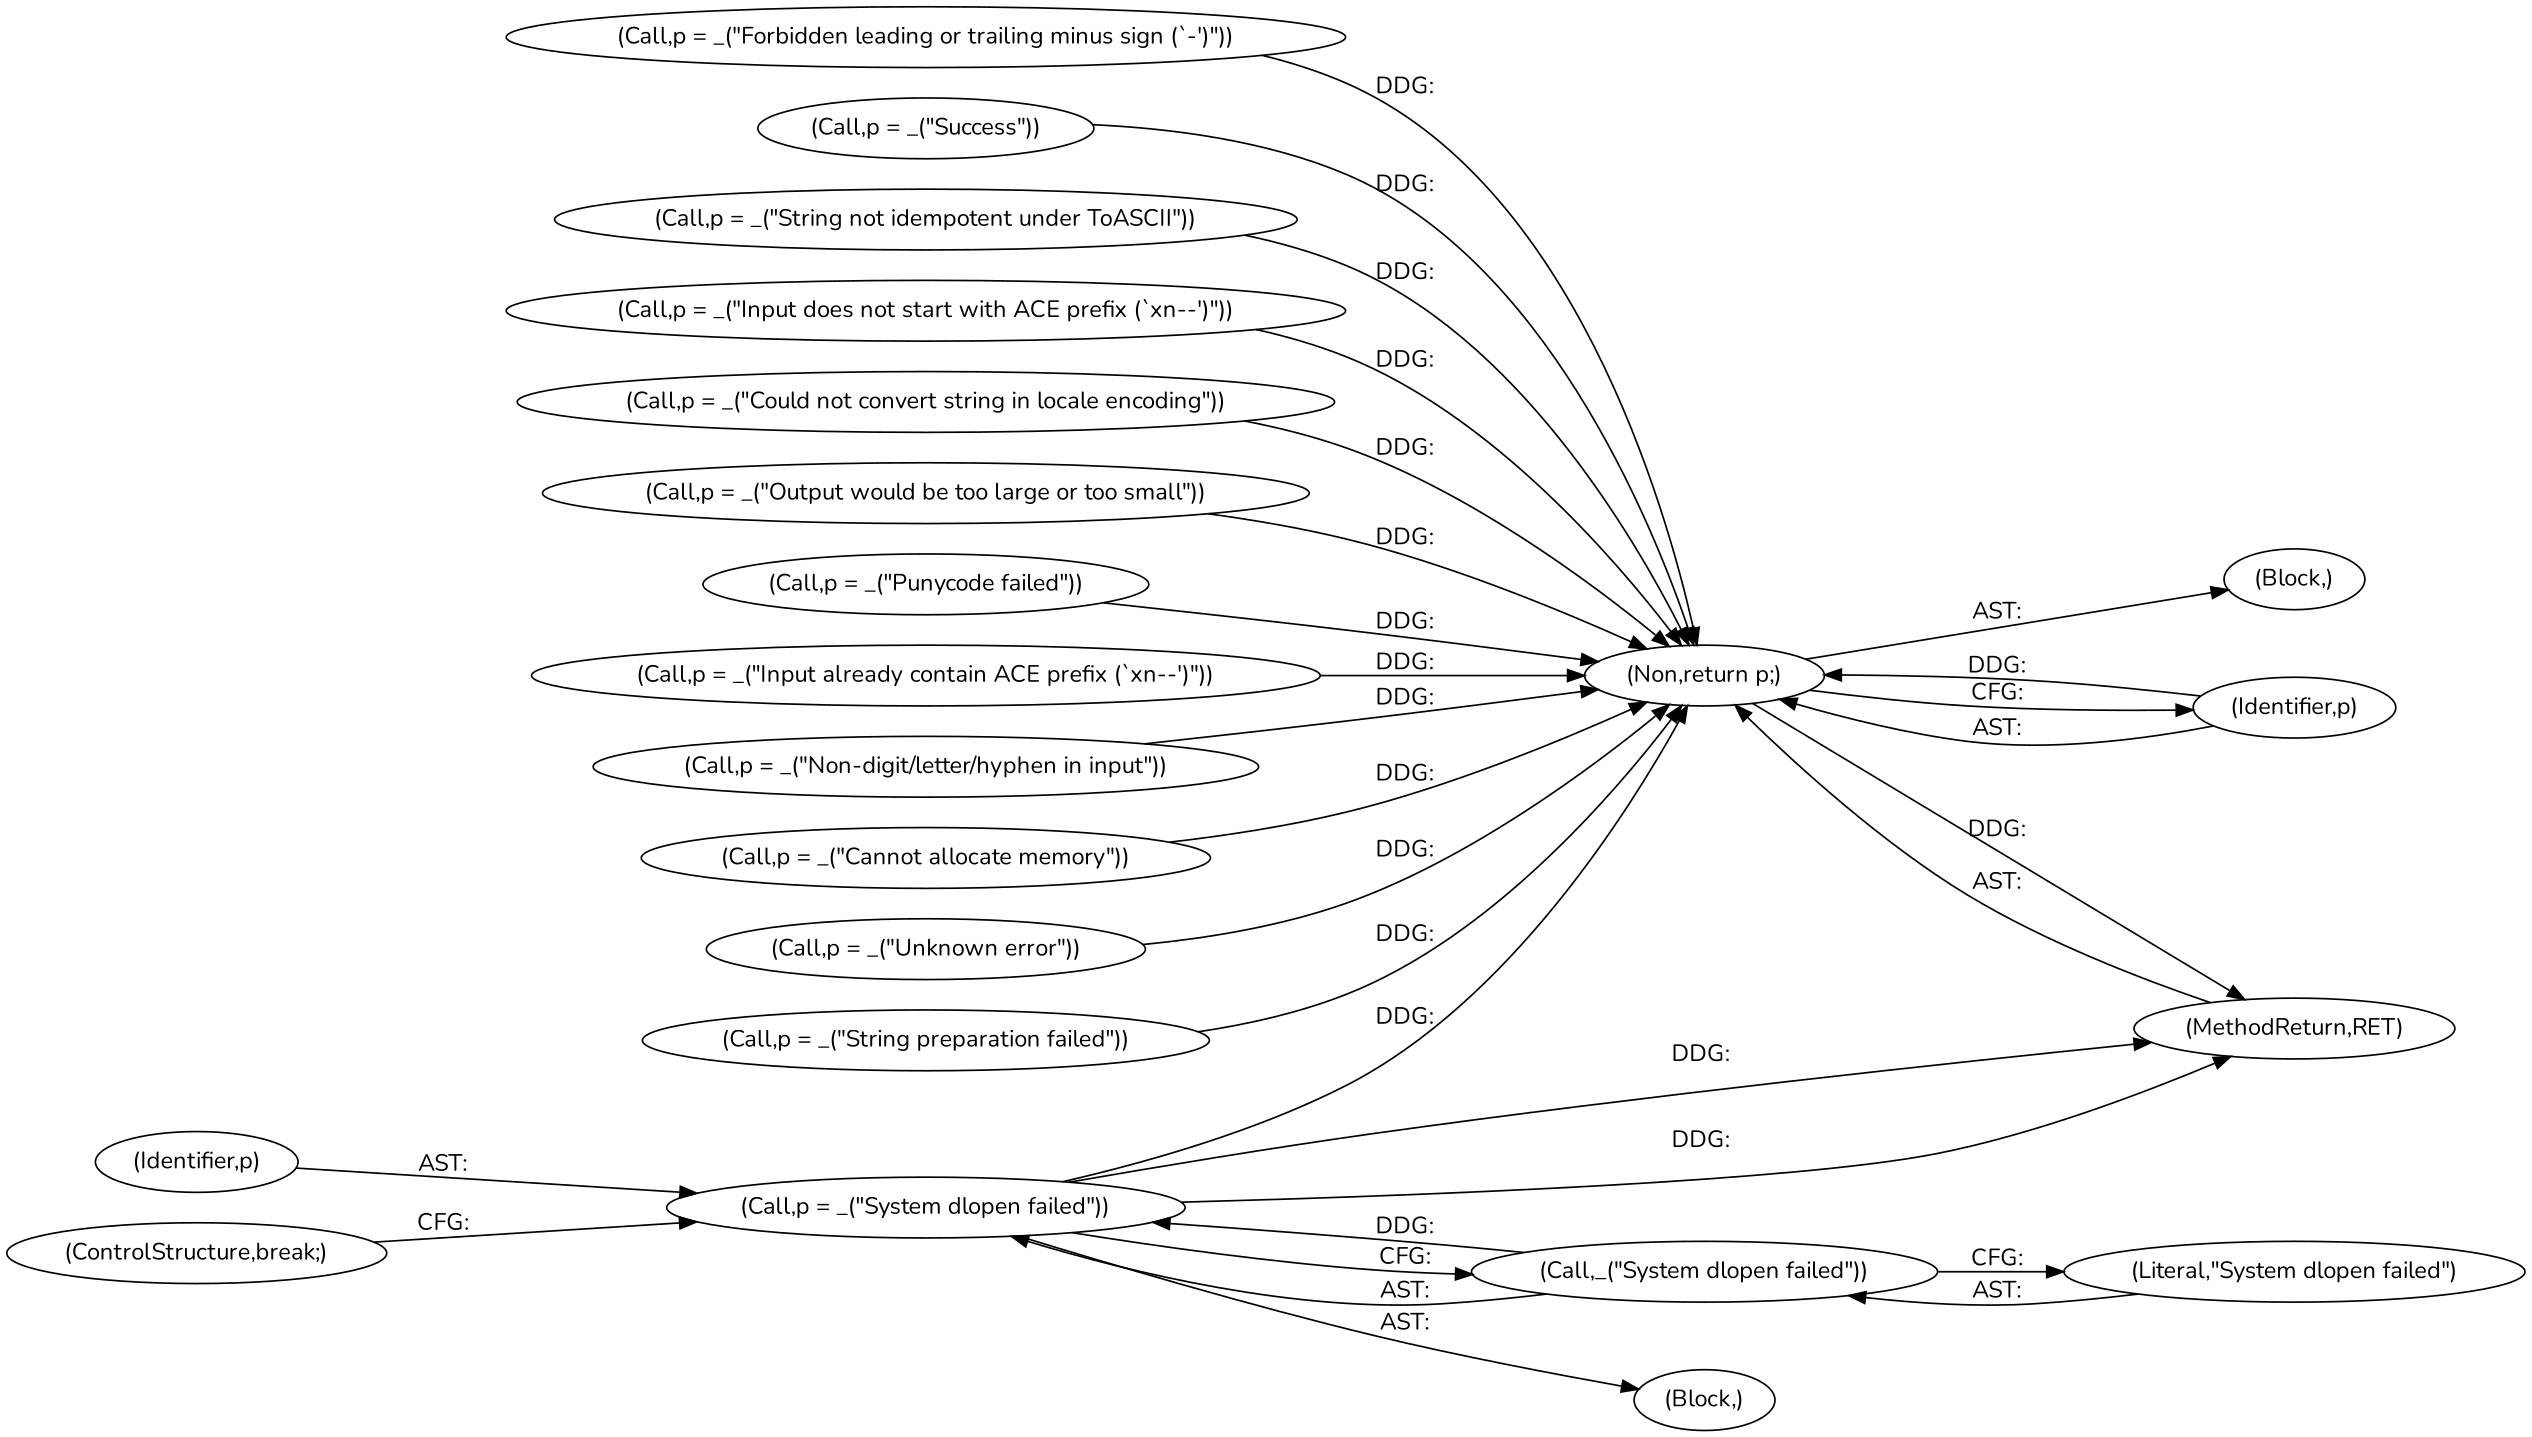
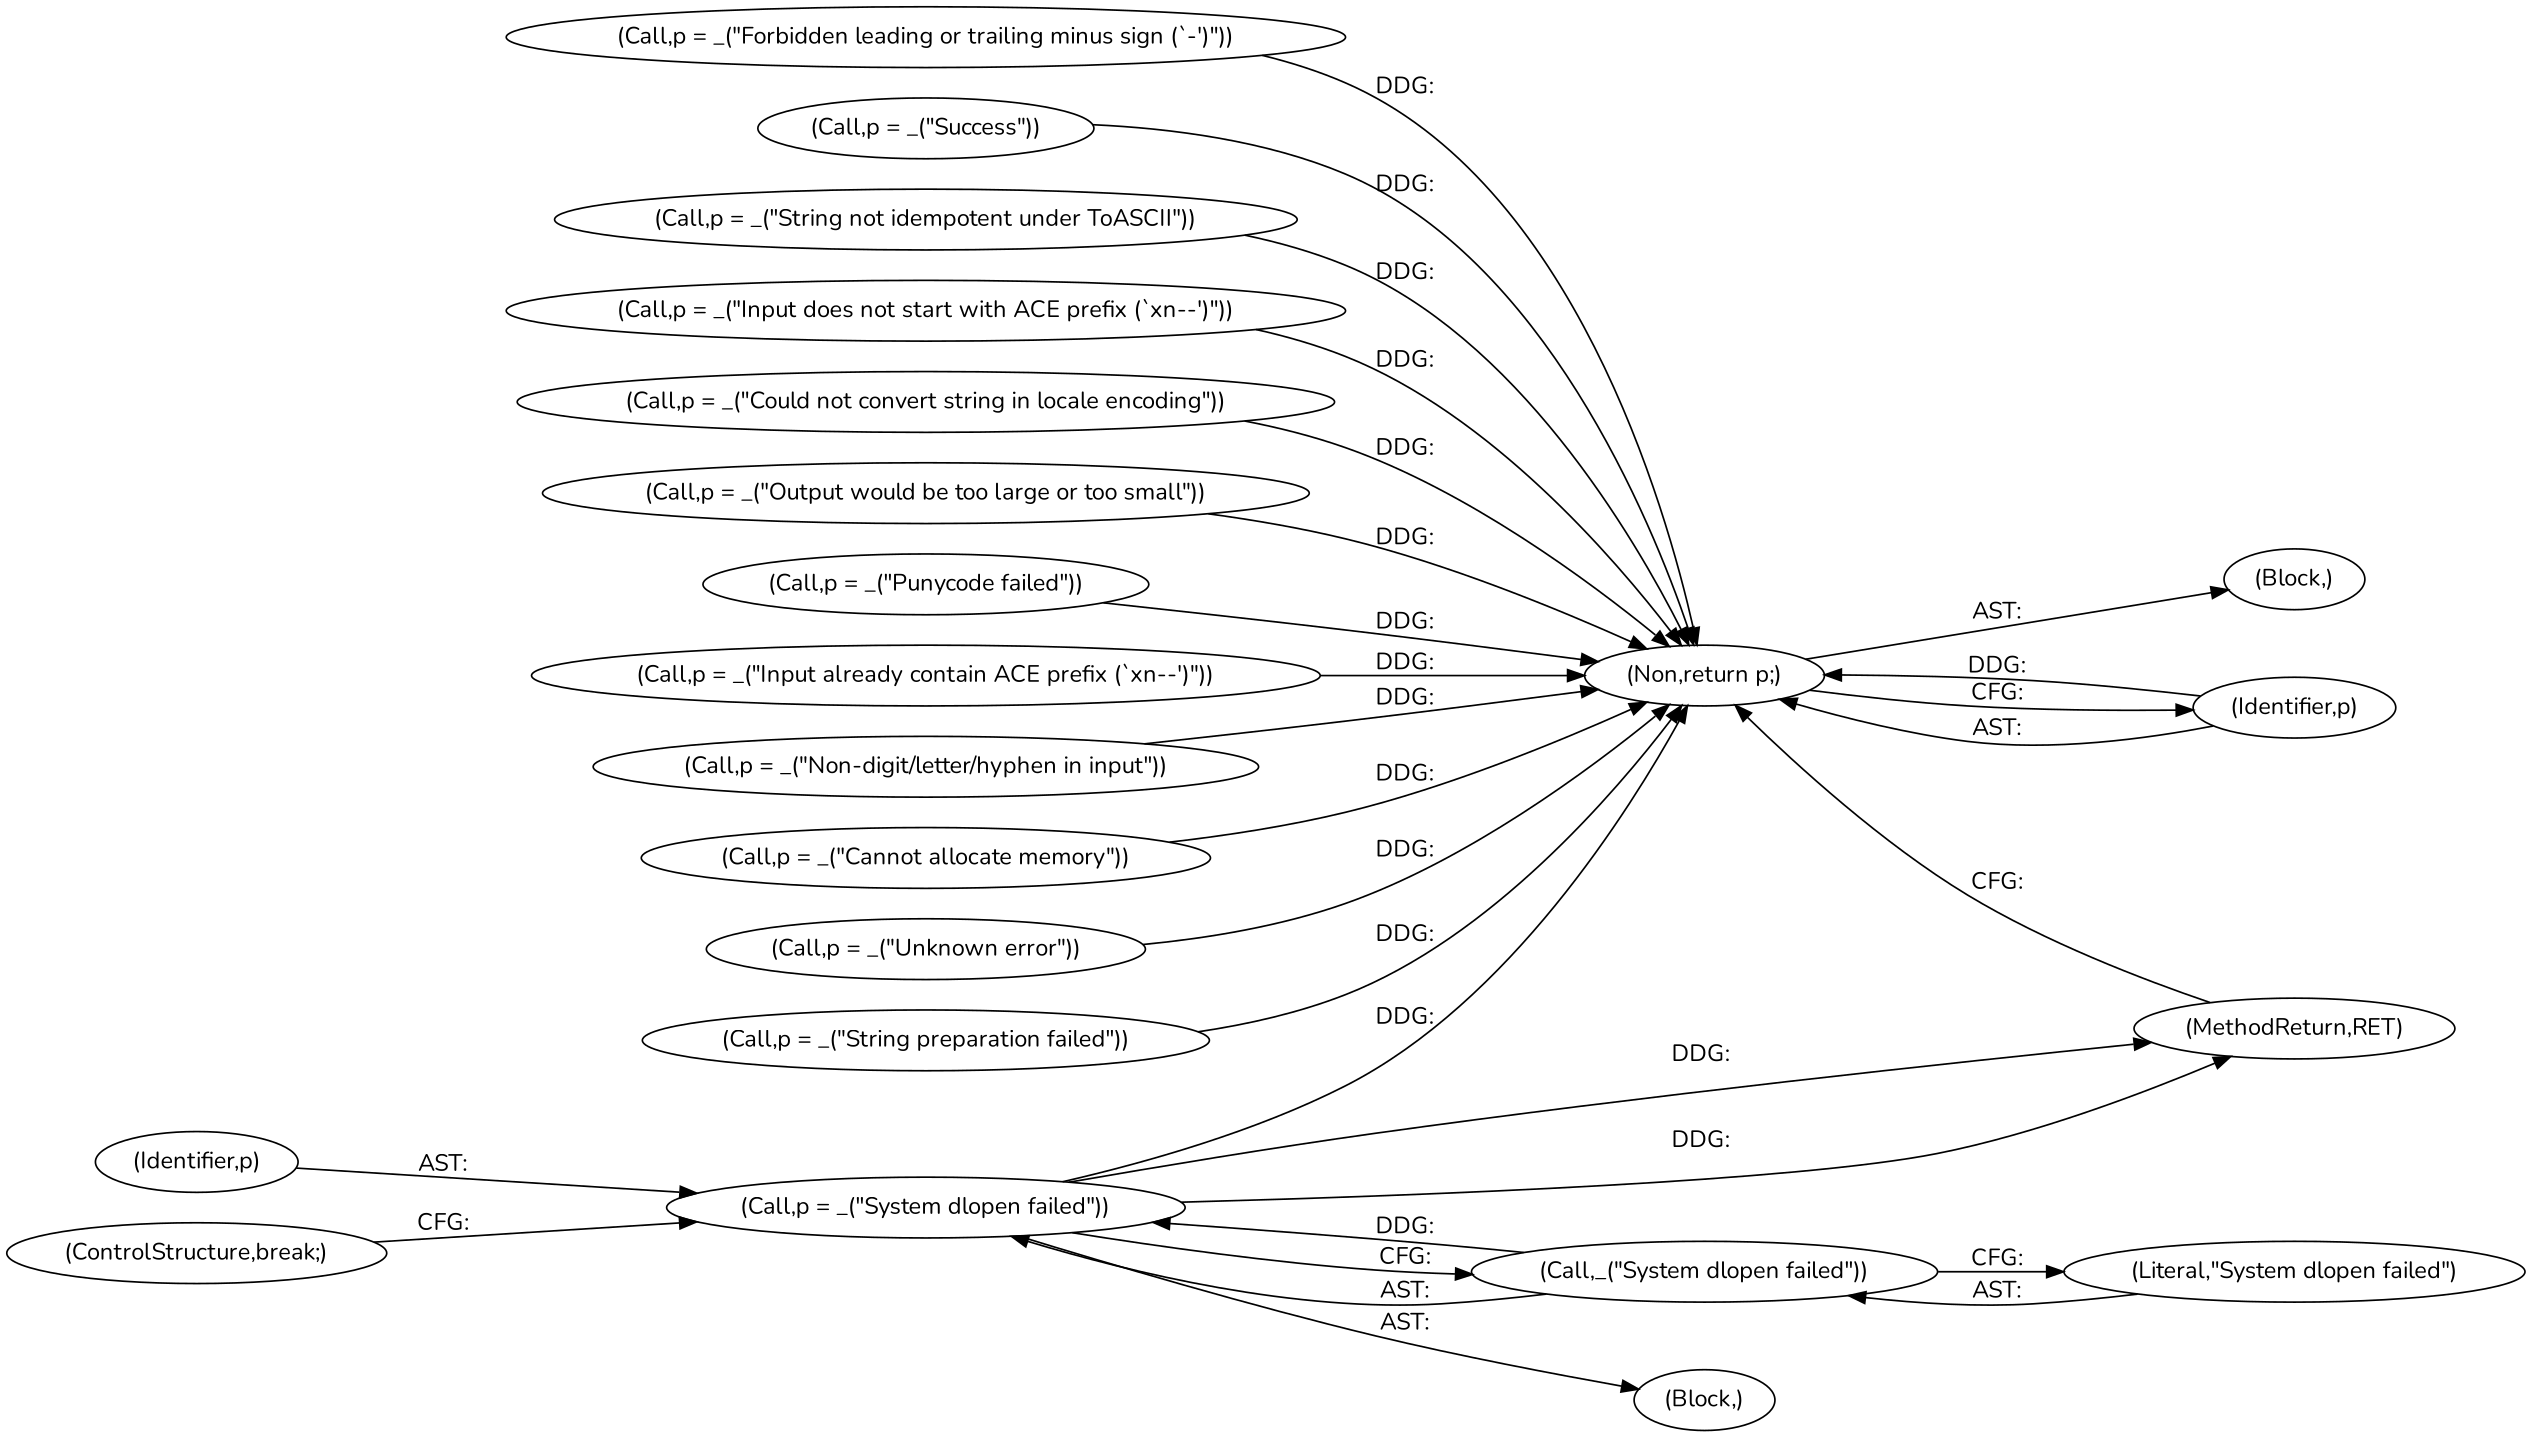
(1991, 847) -> none
(2001, 882) -> (2001, 882)
